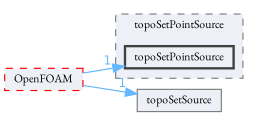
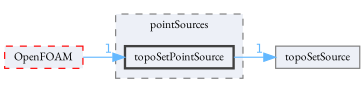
(179, 25) -> (179, 25)
(104, 89) -> (250, 57)
